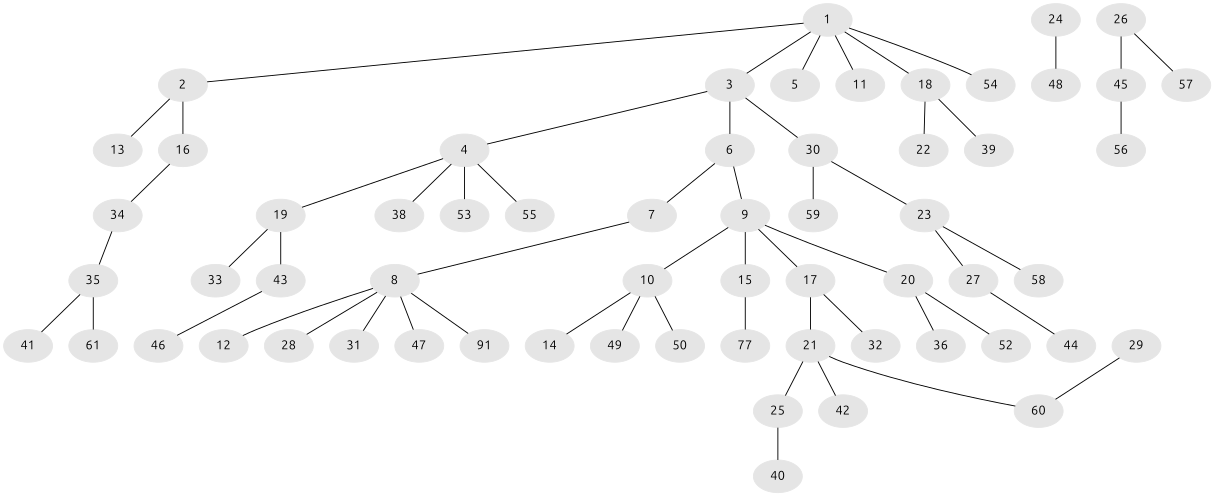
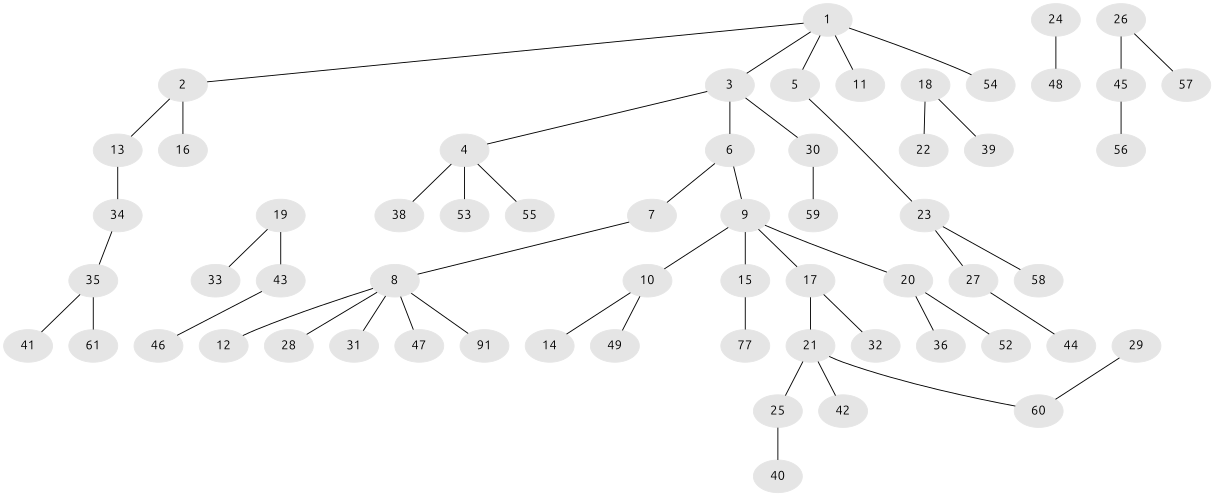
(877, 53) -> none
(150, 183) -> (118, 183)
(373, 183) -> none
(869, 183) -> (861, 149)
(680, 346) -> none
